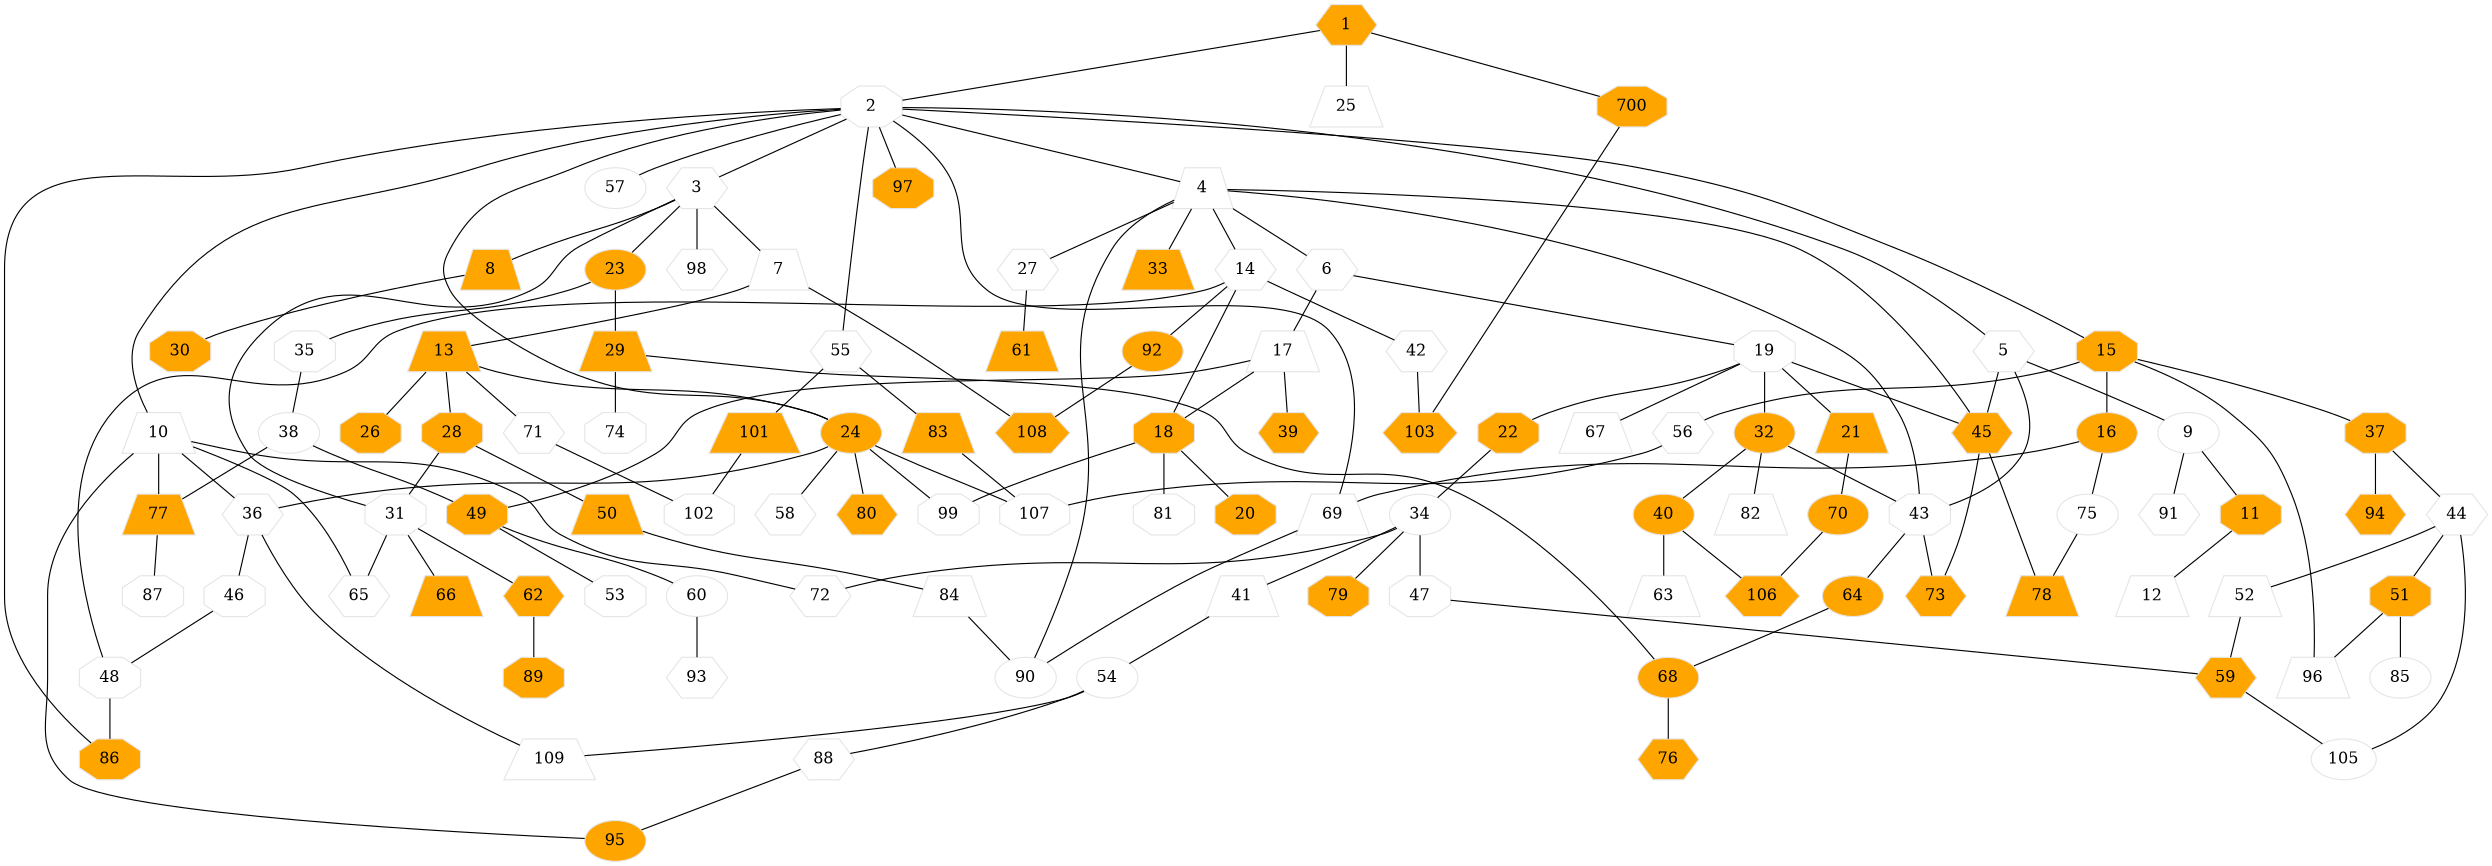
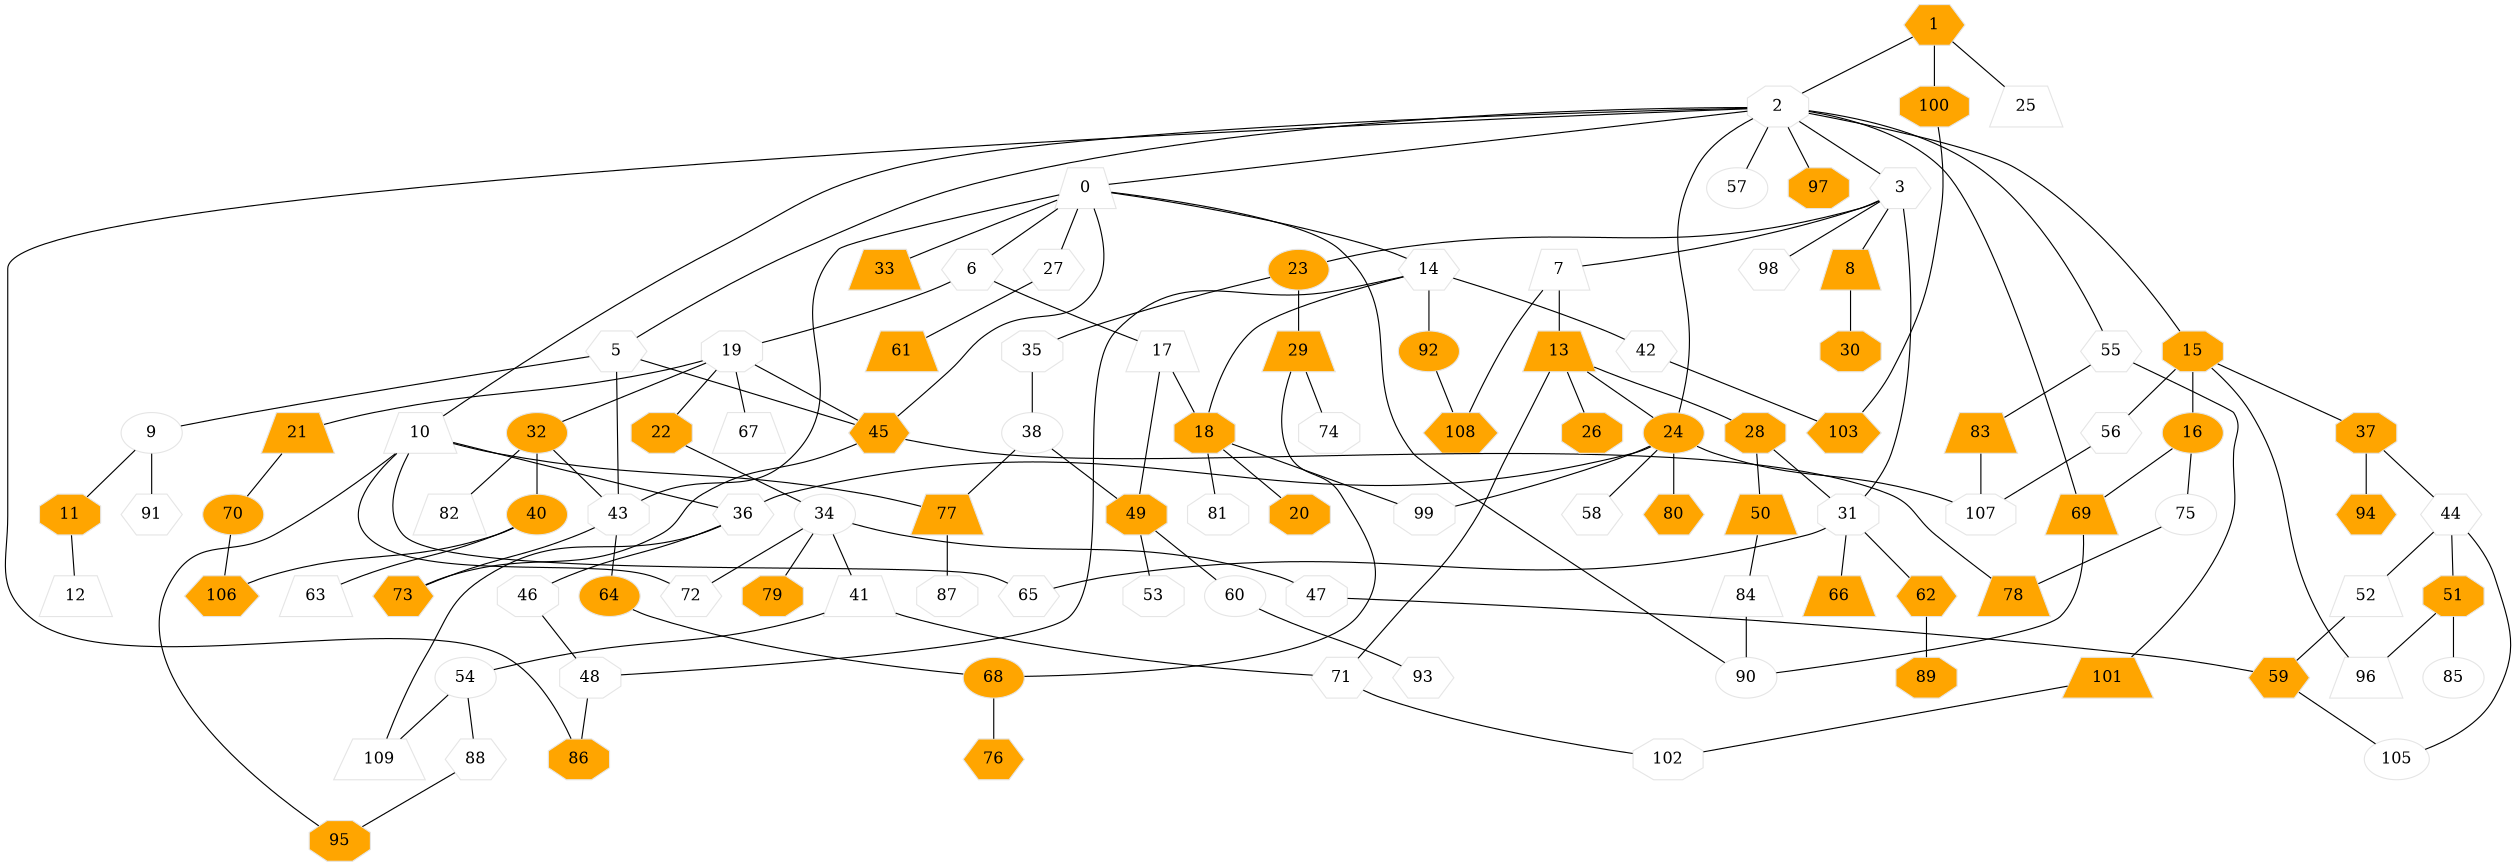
(1632, 107) -> (1934, 107)
(1202, 188) -> (1086, 188)
(1289, 433) -> none
(1333, 515) -> (2082, 515)
none -> (1103, 655)
(615, 841) -> (340, 841)
